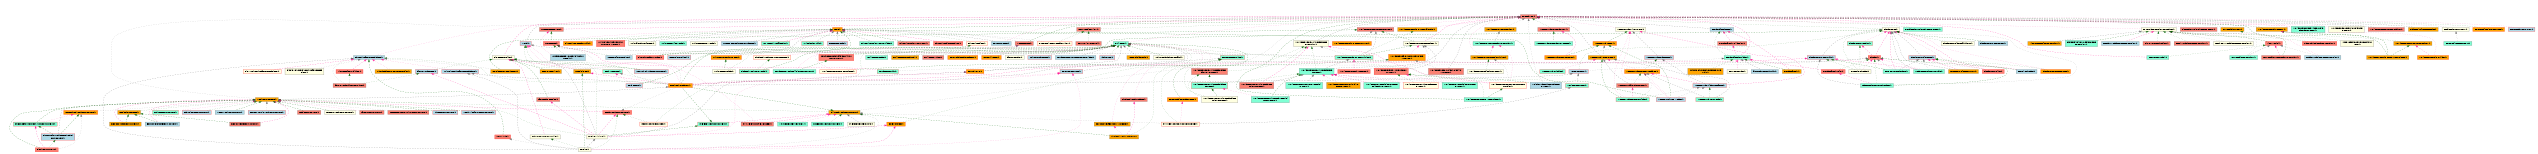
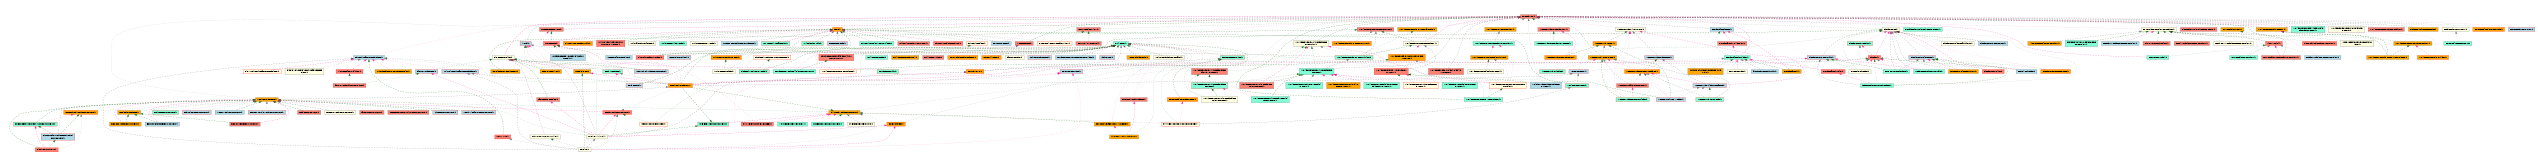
(666, 33) -> (666, 33)
(1960, 65) -> (1960, 65)
(1354, 71) -> none
(986, 125) -> (978, 117)
